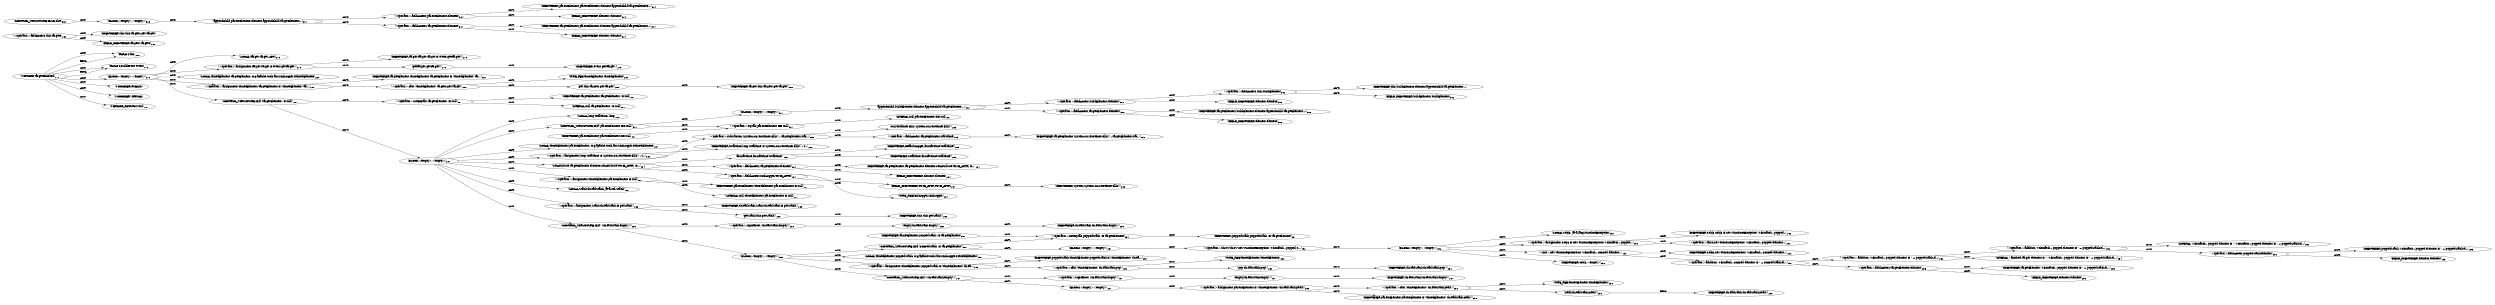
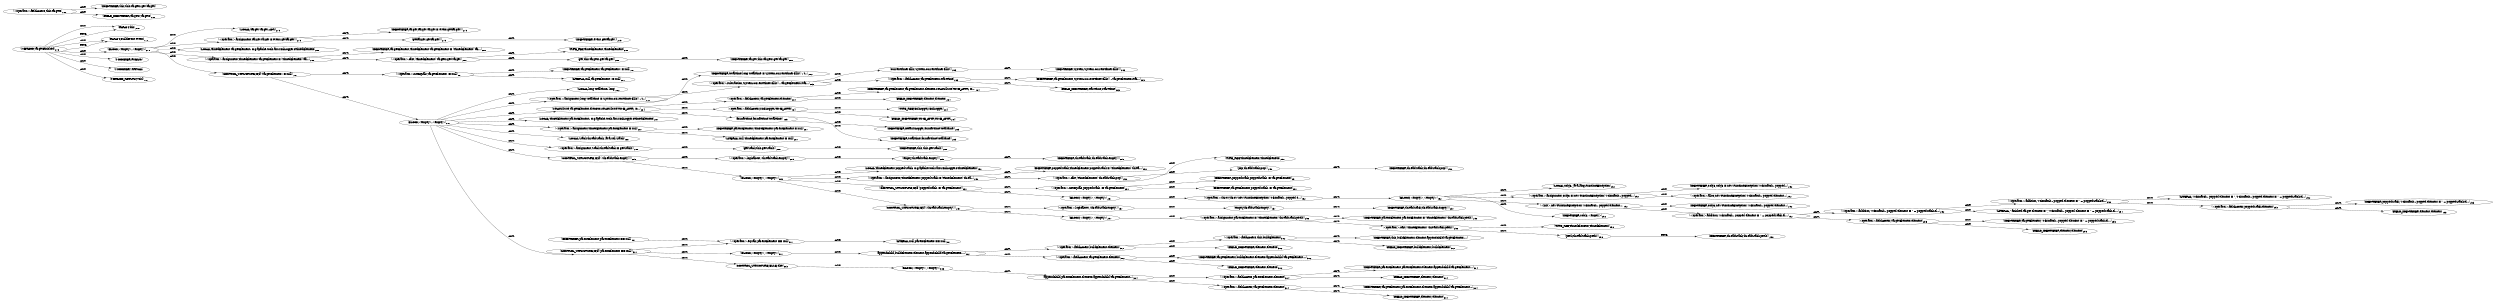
none -> (1090, 89)
(1004, 186) -> (1005, 70)
(762, 206) -> none
(1008, 236) -> (1170, 188)
none -> (681, 259)
